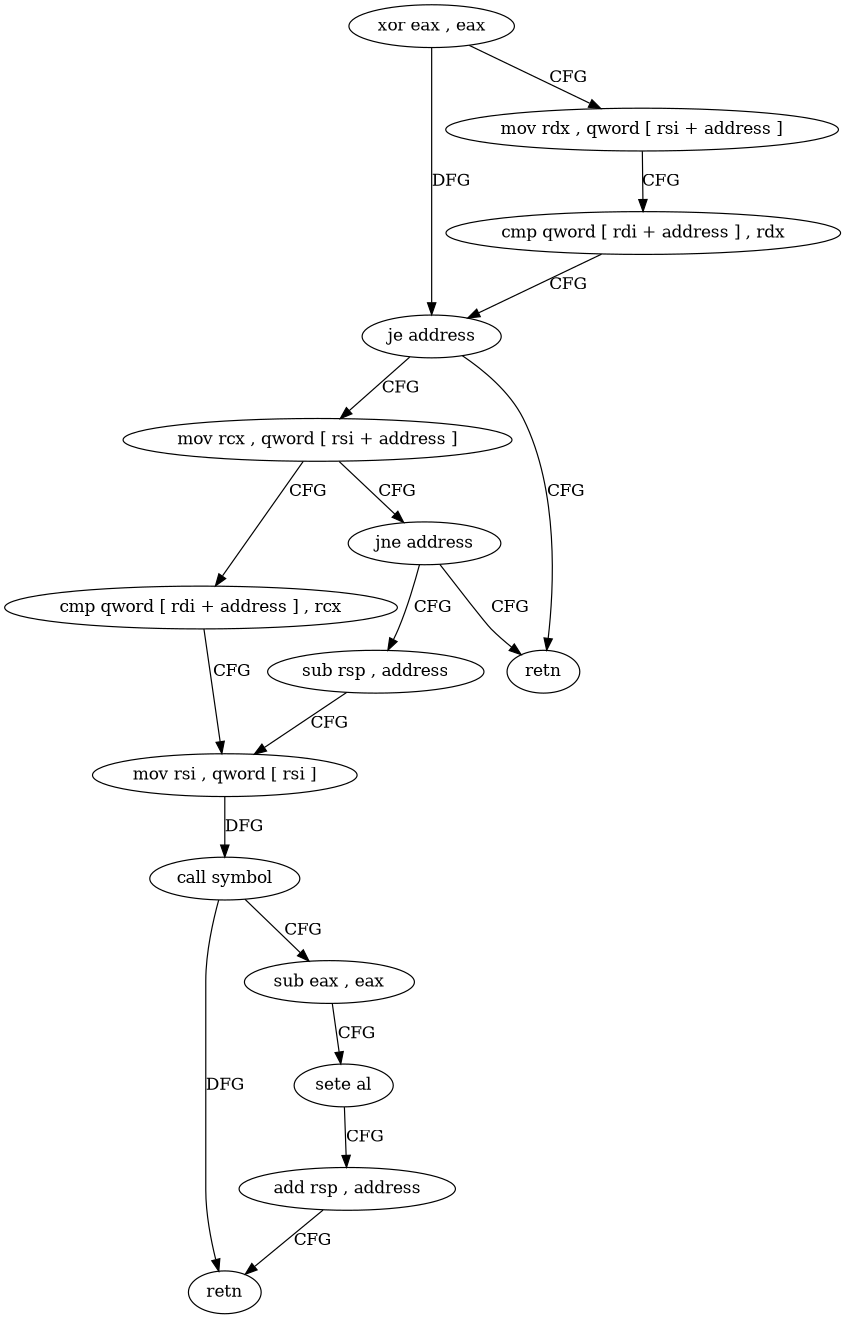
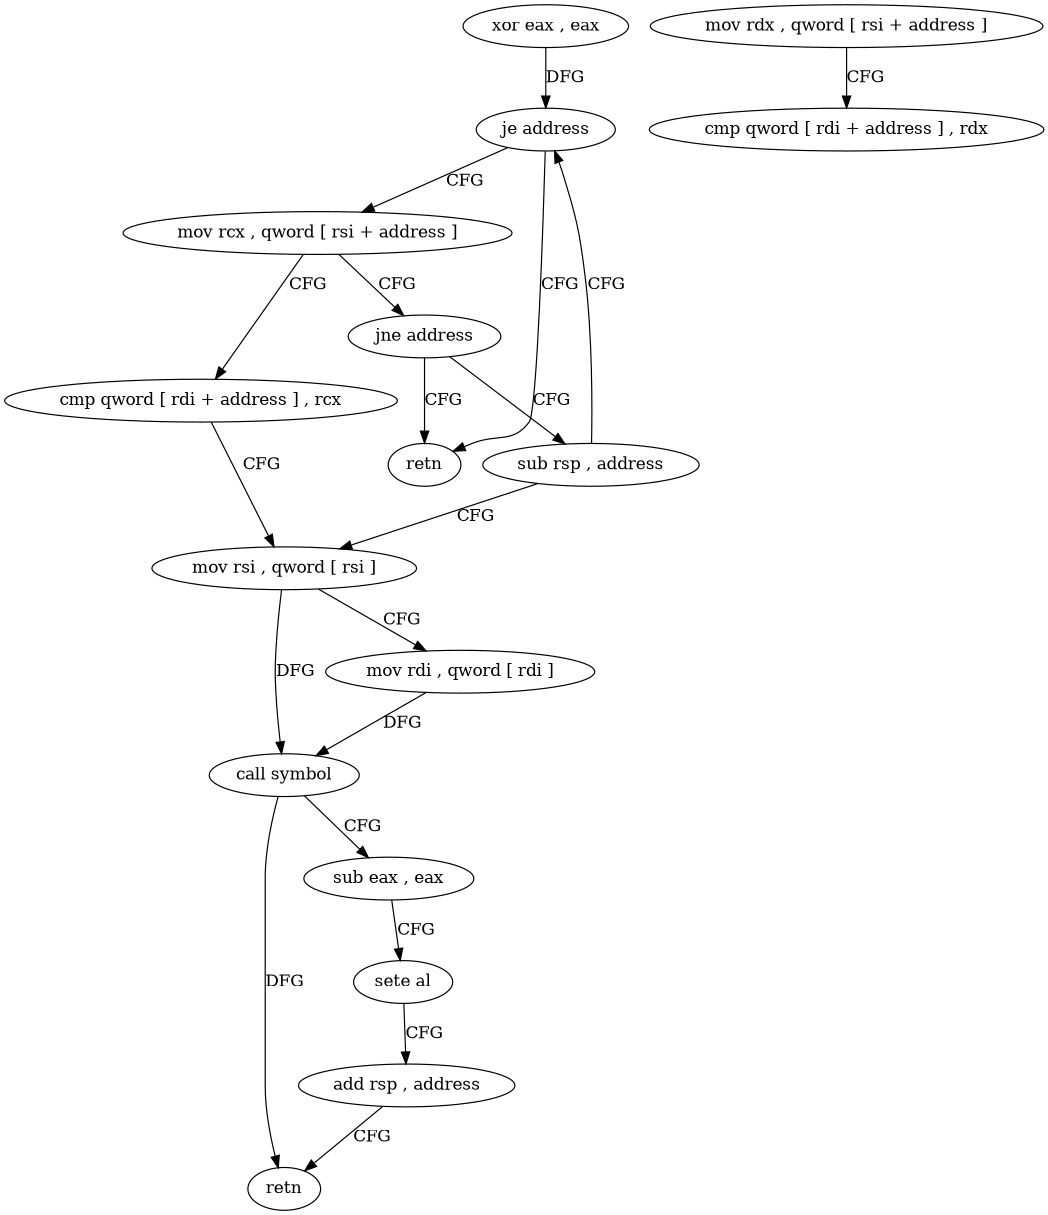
(529, 74) -> none
(540, 283) -> (588, 301)
none -> (460, 672)
